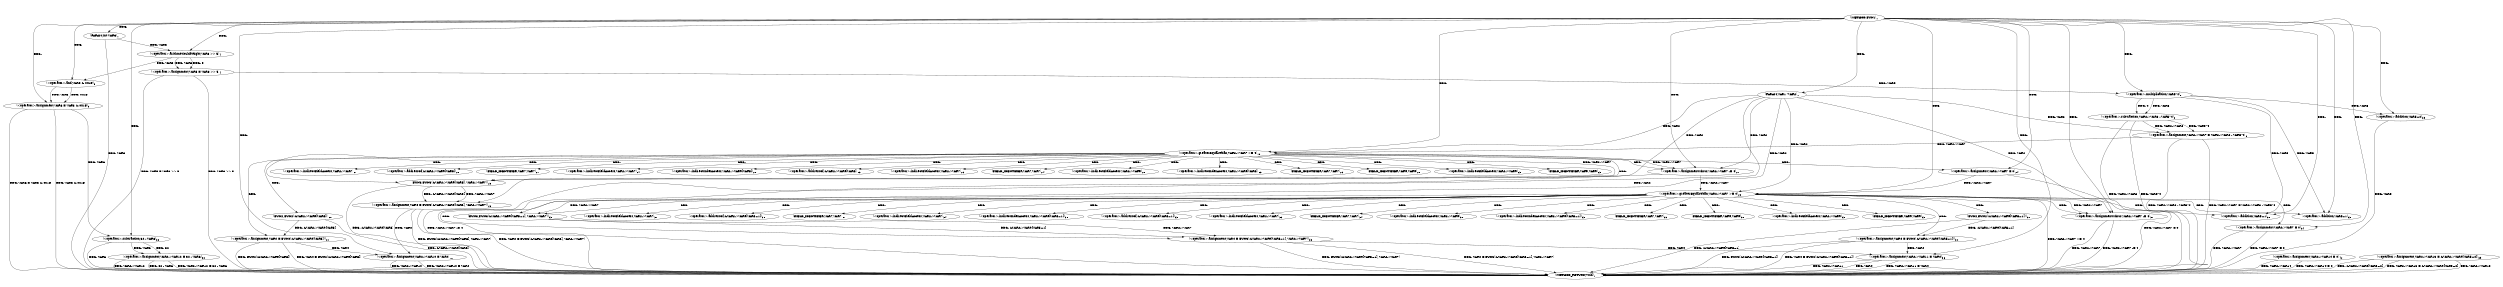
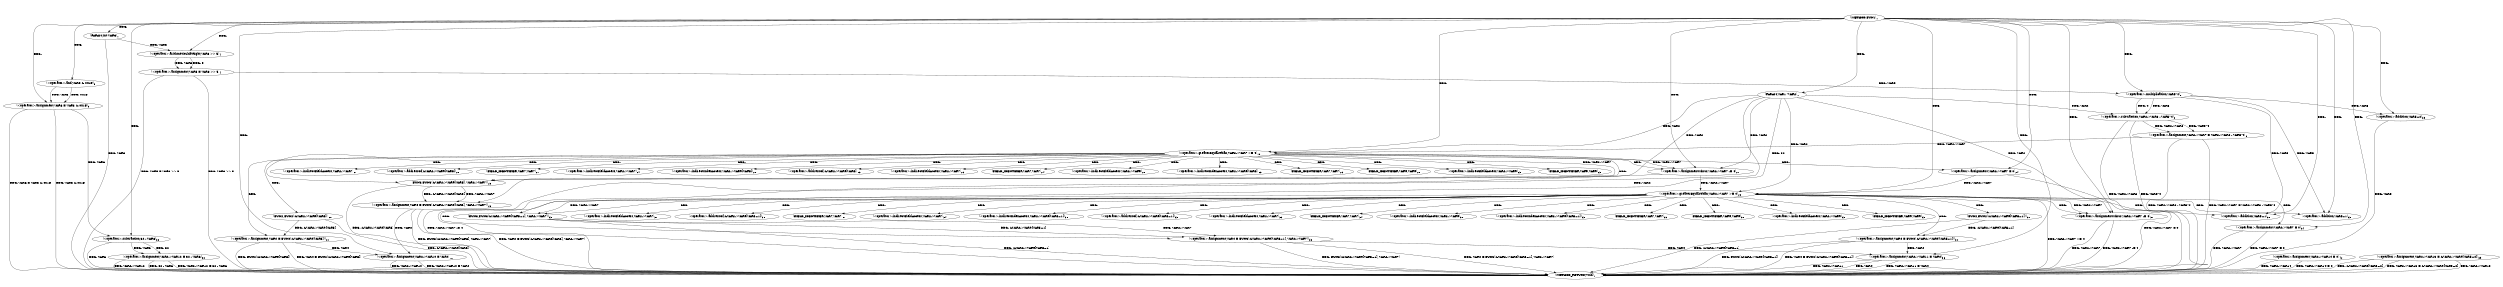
(129, 69) -> none
(1982, 108) -> (1959, 100)
(1778, 154) -> (1778, 154)
none -> (1046, 252)
